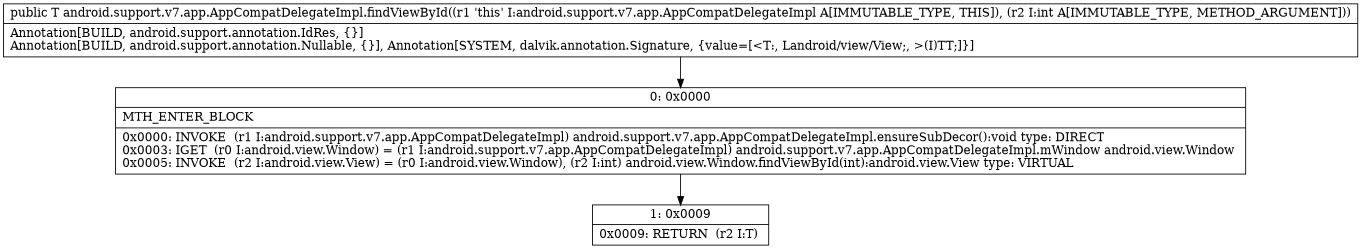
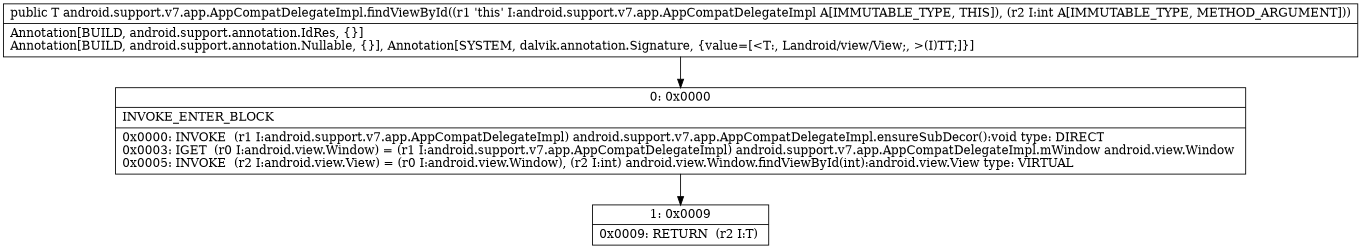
(188, 117) -> (198, 117)
